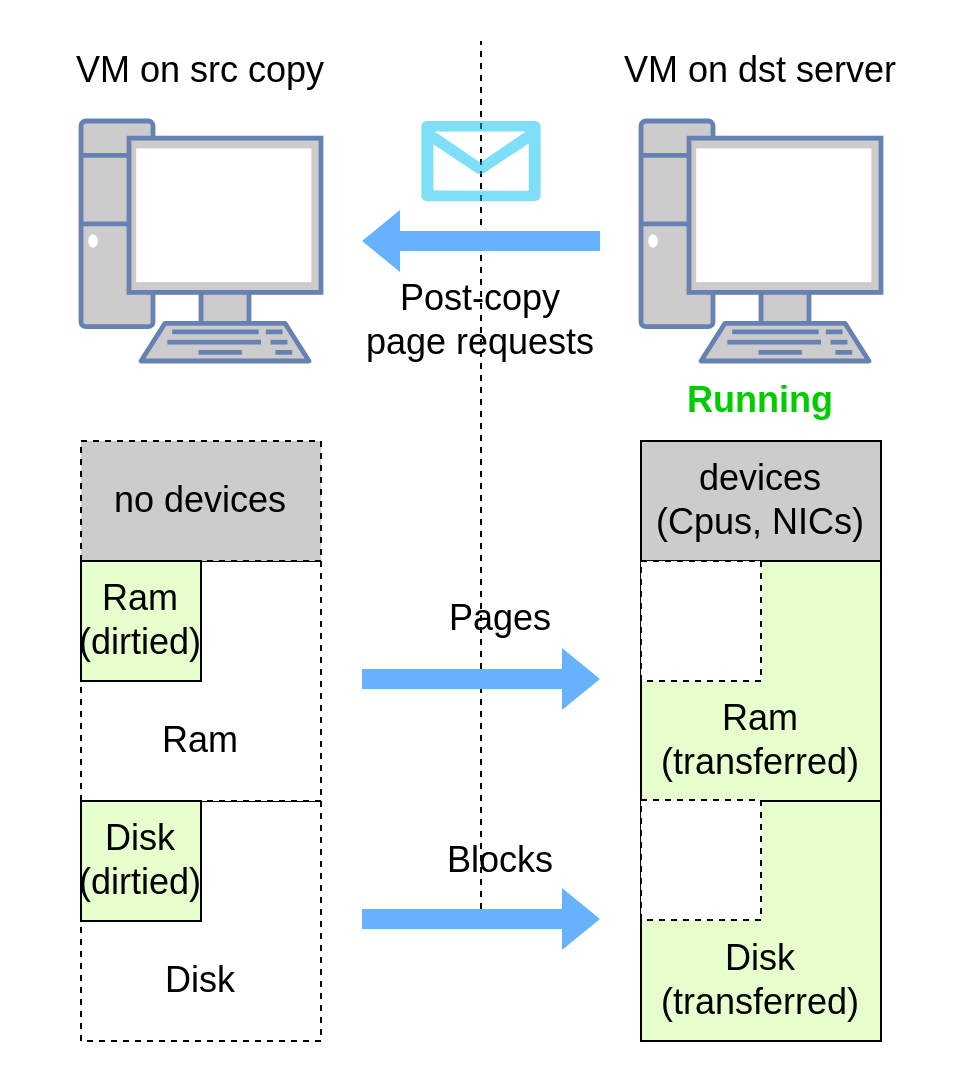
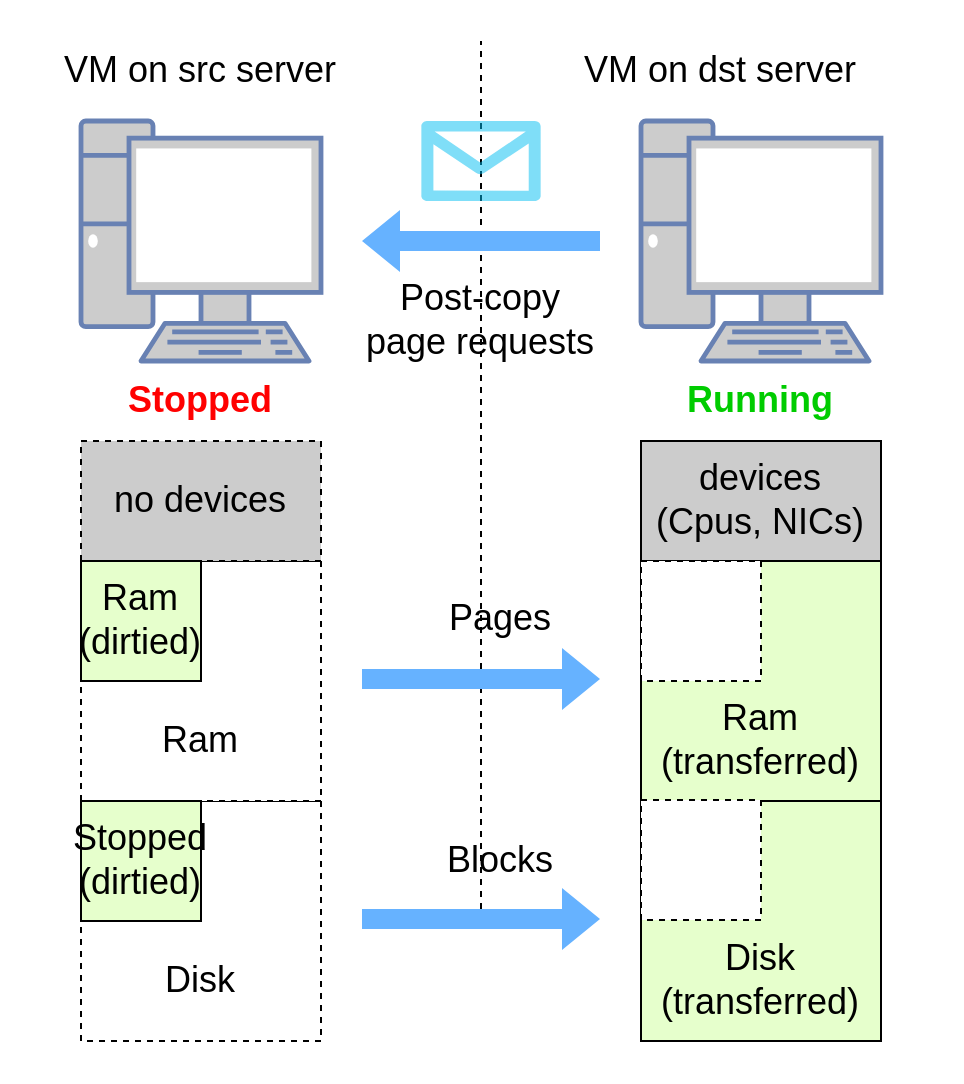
(201, 71) -> (201, 71)
(761, 71) -> (721, 71)
none -> (201, 401)
(141, 861) -> (141, 861)
